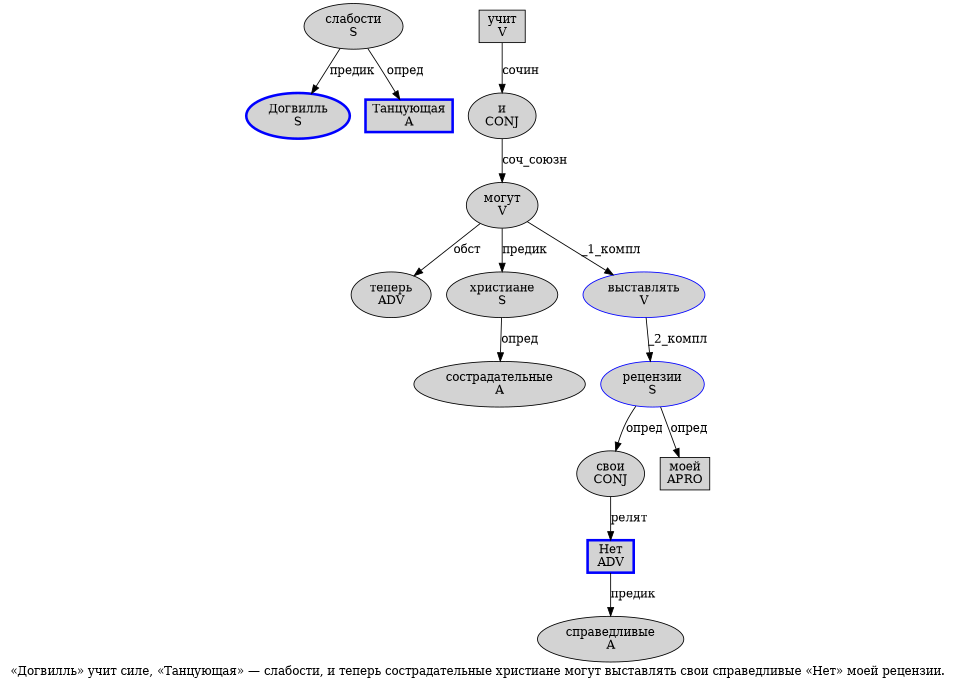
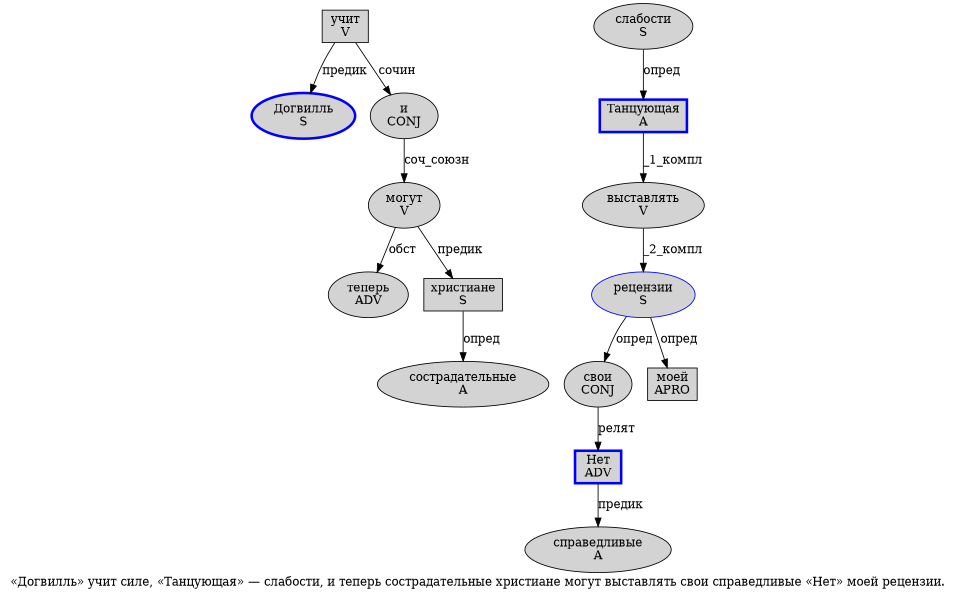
(328, 67) -> (323, 63)
(566, 246) -> (643, 153)
(502, 295) -> (463, 295)
(644, 295) -> (643, 205)
